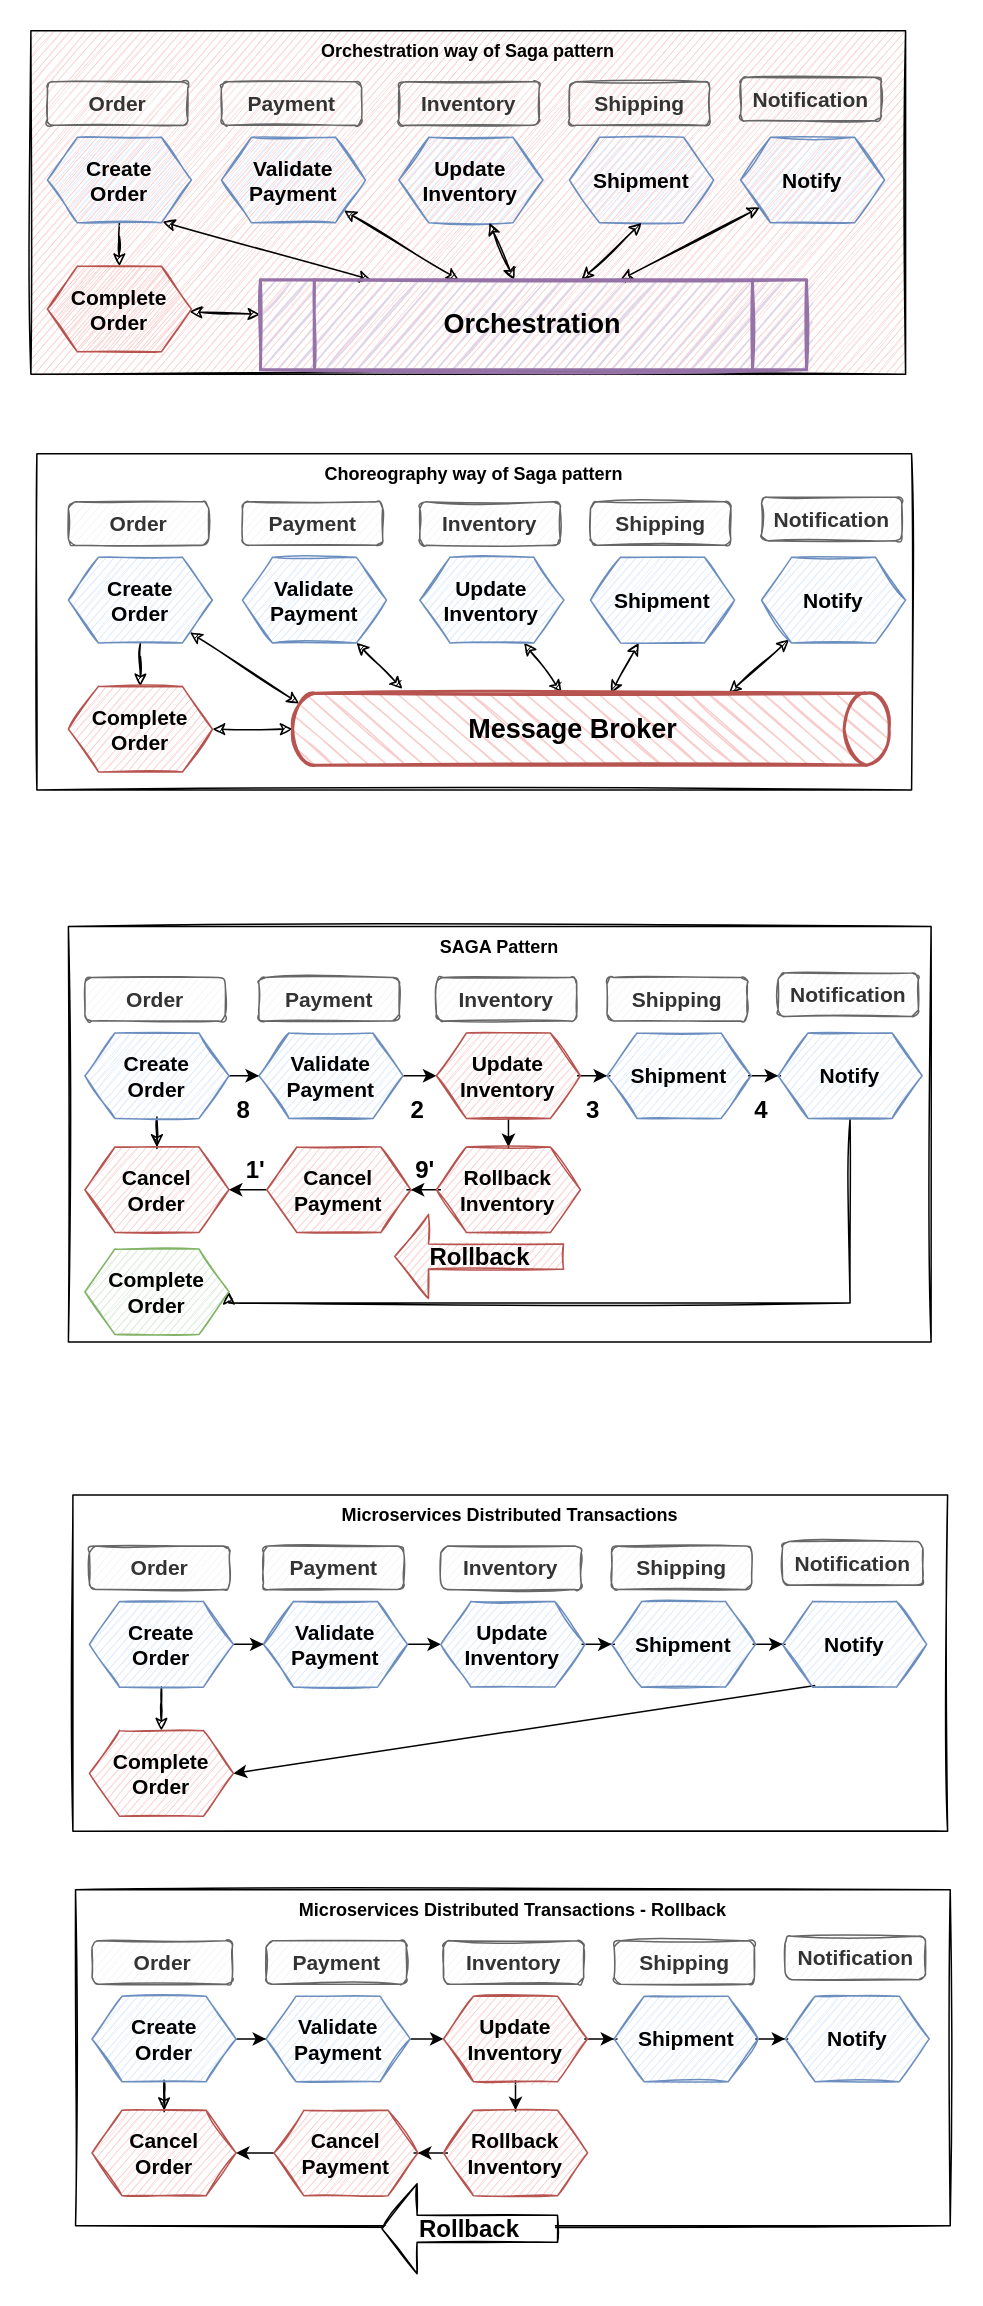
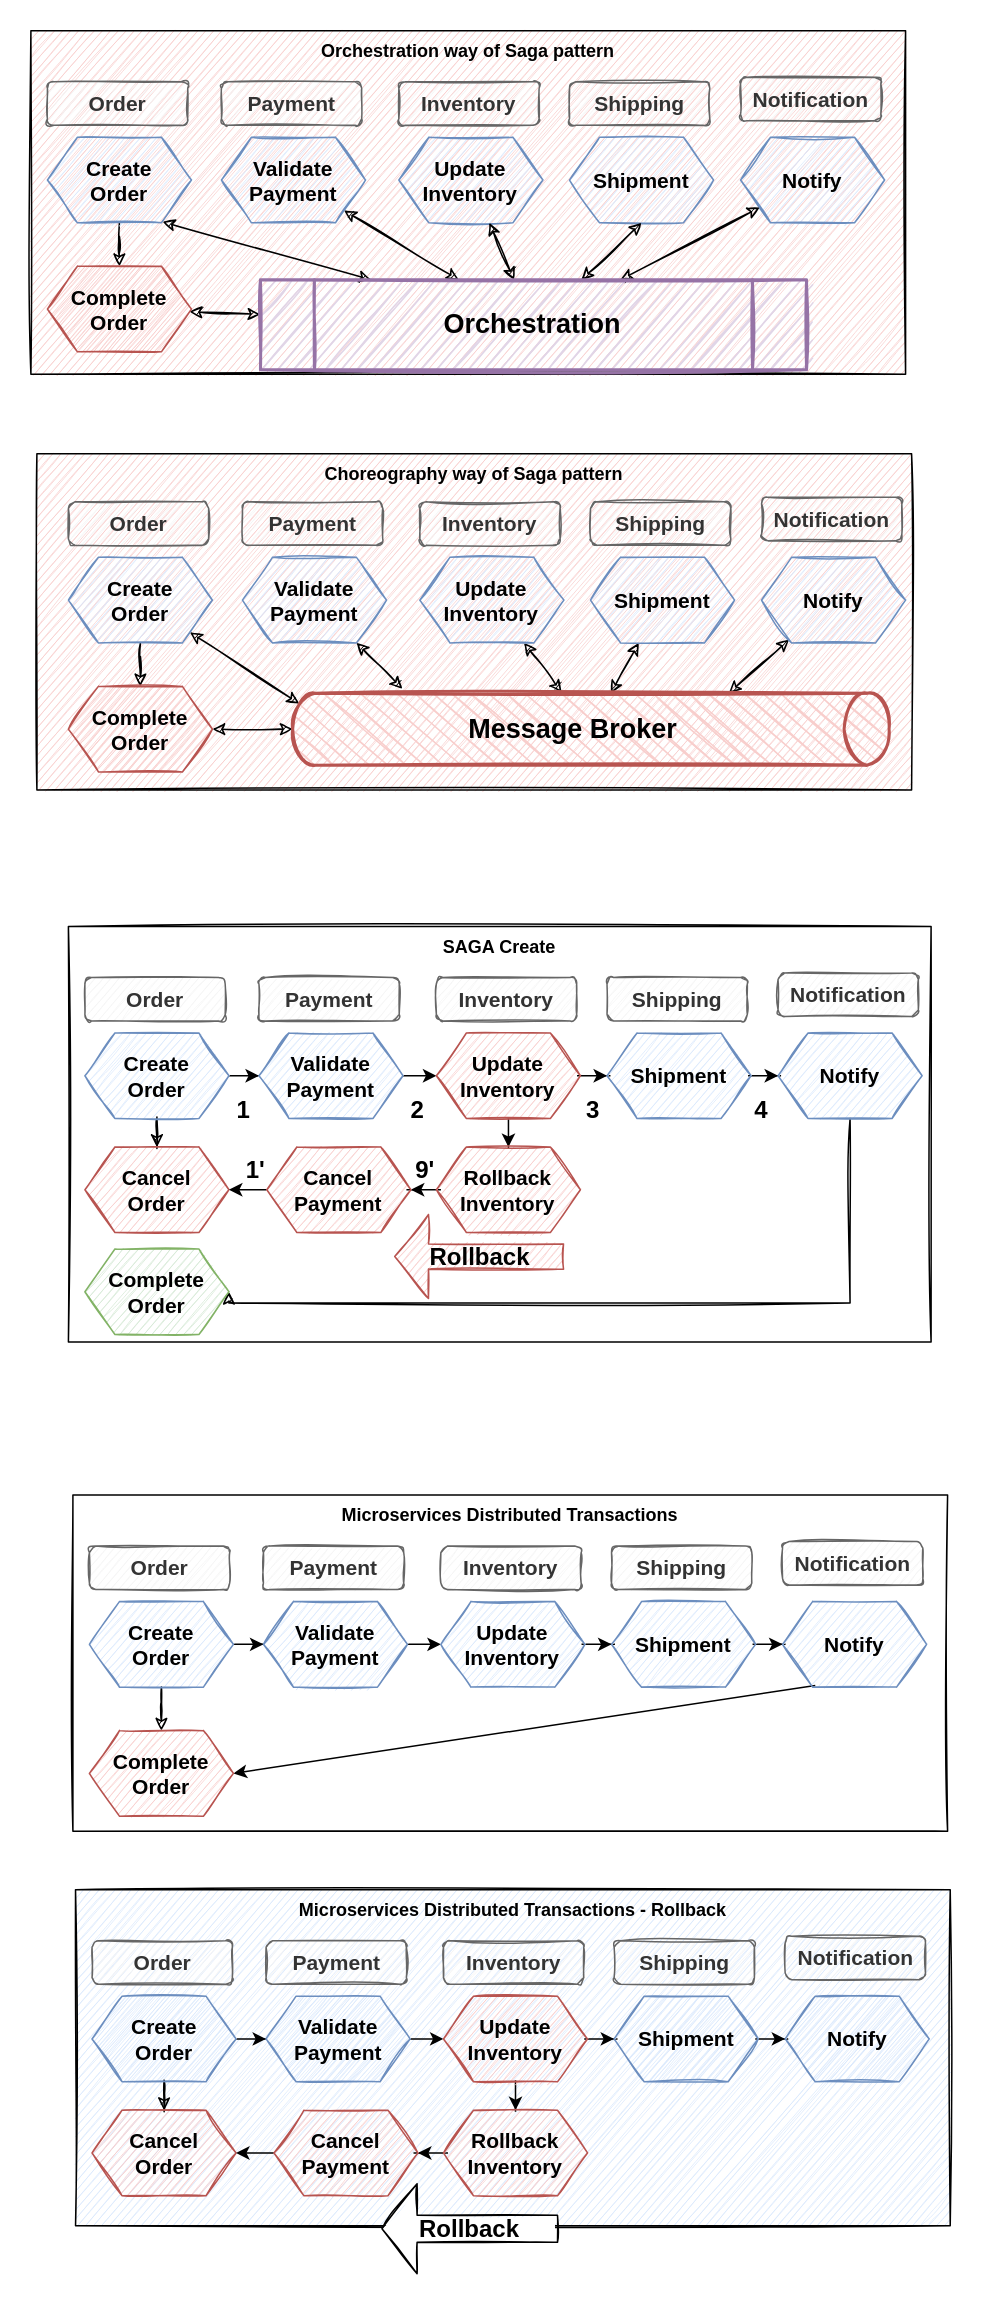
(474, 475) -> (474, 475)
(500, 948) -> (500, 948)
(244, 1109) -> (244, 1109)
(513, 1911) -> (513, 1911)
